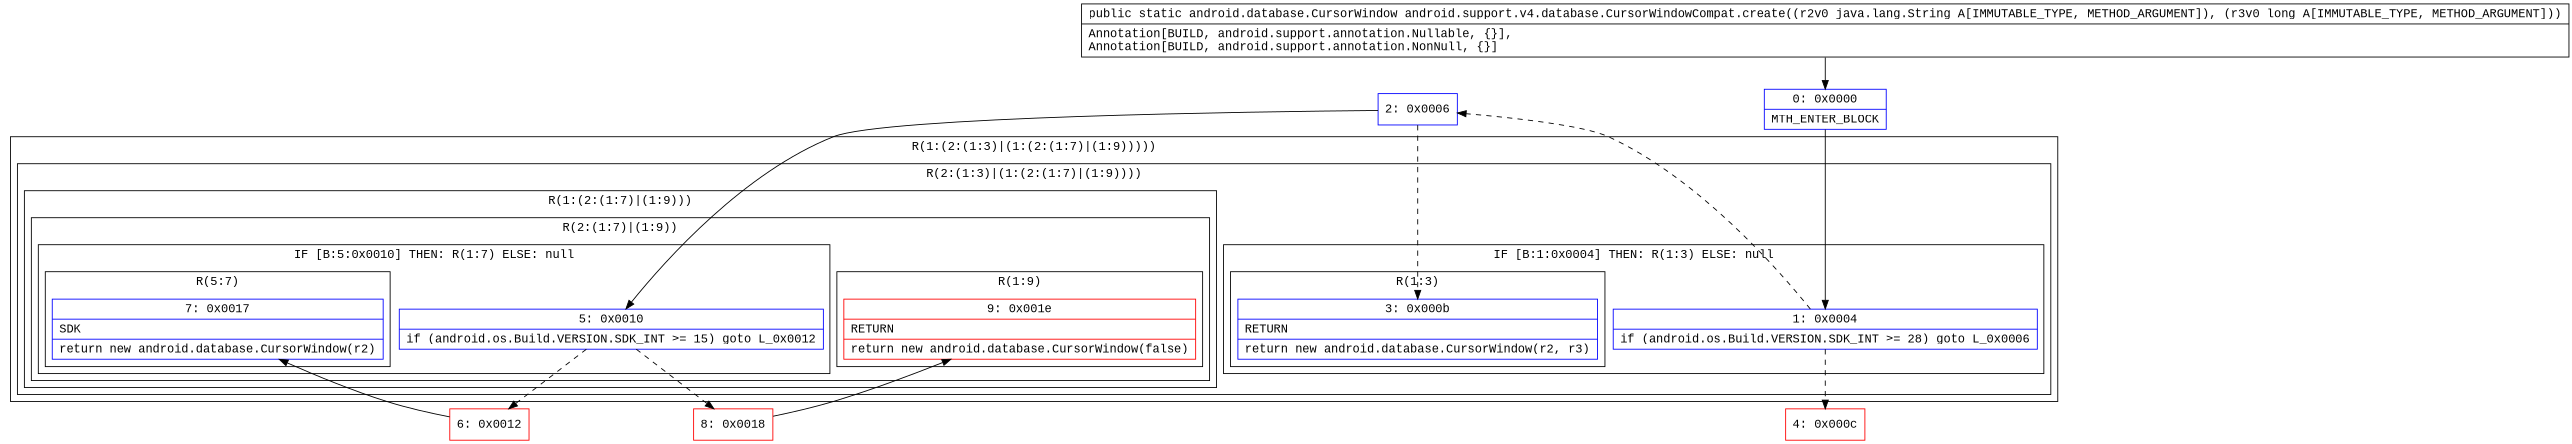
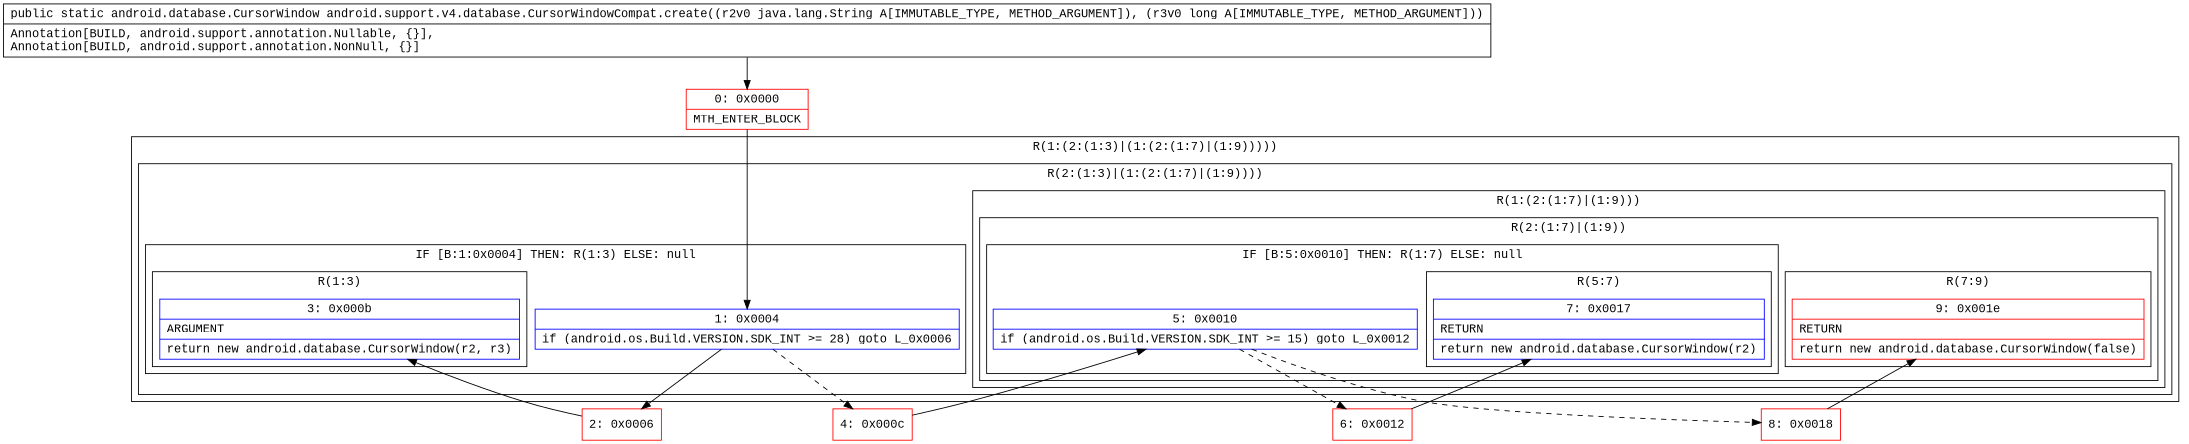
(1418, 109) -> (622, 425)
(1825, 109) -> (747, 109)
(973, 121) -> (1025, 386)
(1670, 173) -> (682, 379)
(1418, 208) -> (485, 389)
(1020, 282) -> (1968, 282)
(70, 329) -> (1462, 329)
(1267, 329) -> (196, 329)
